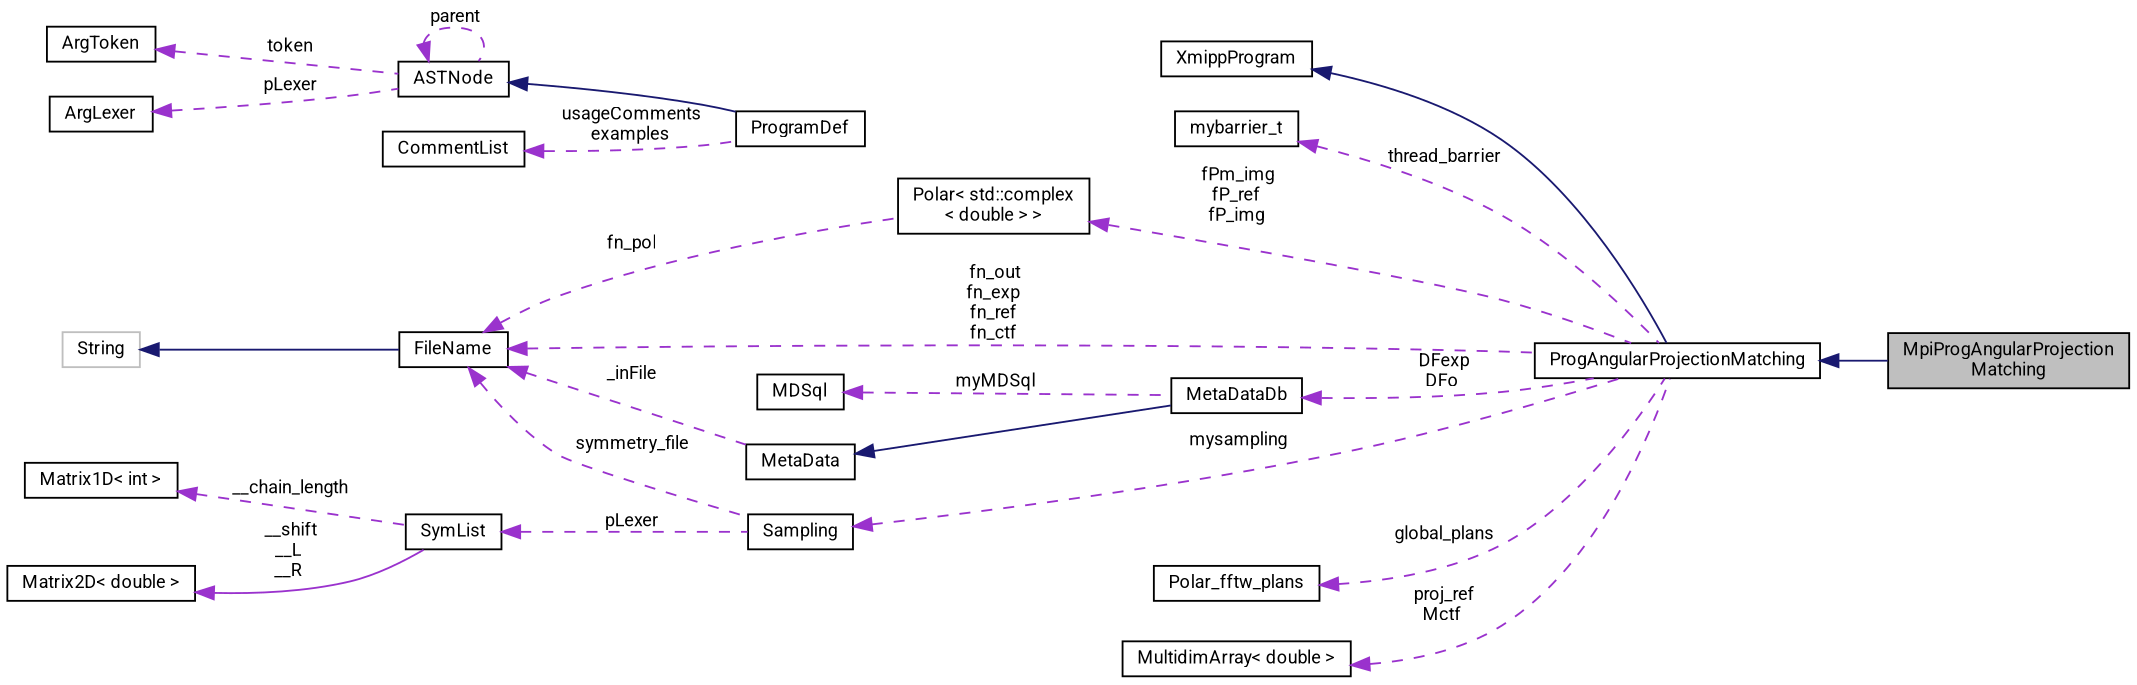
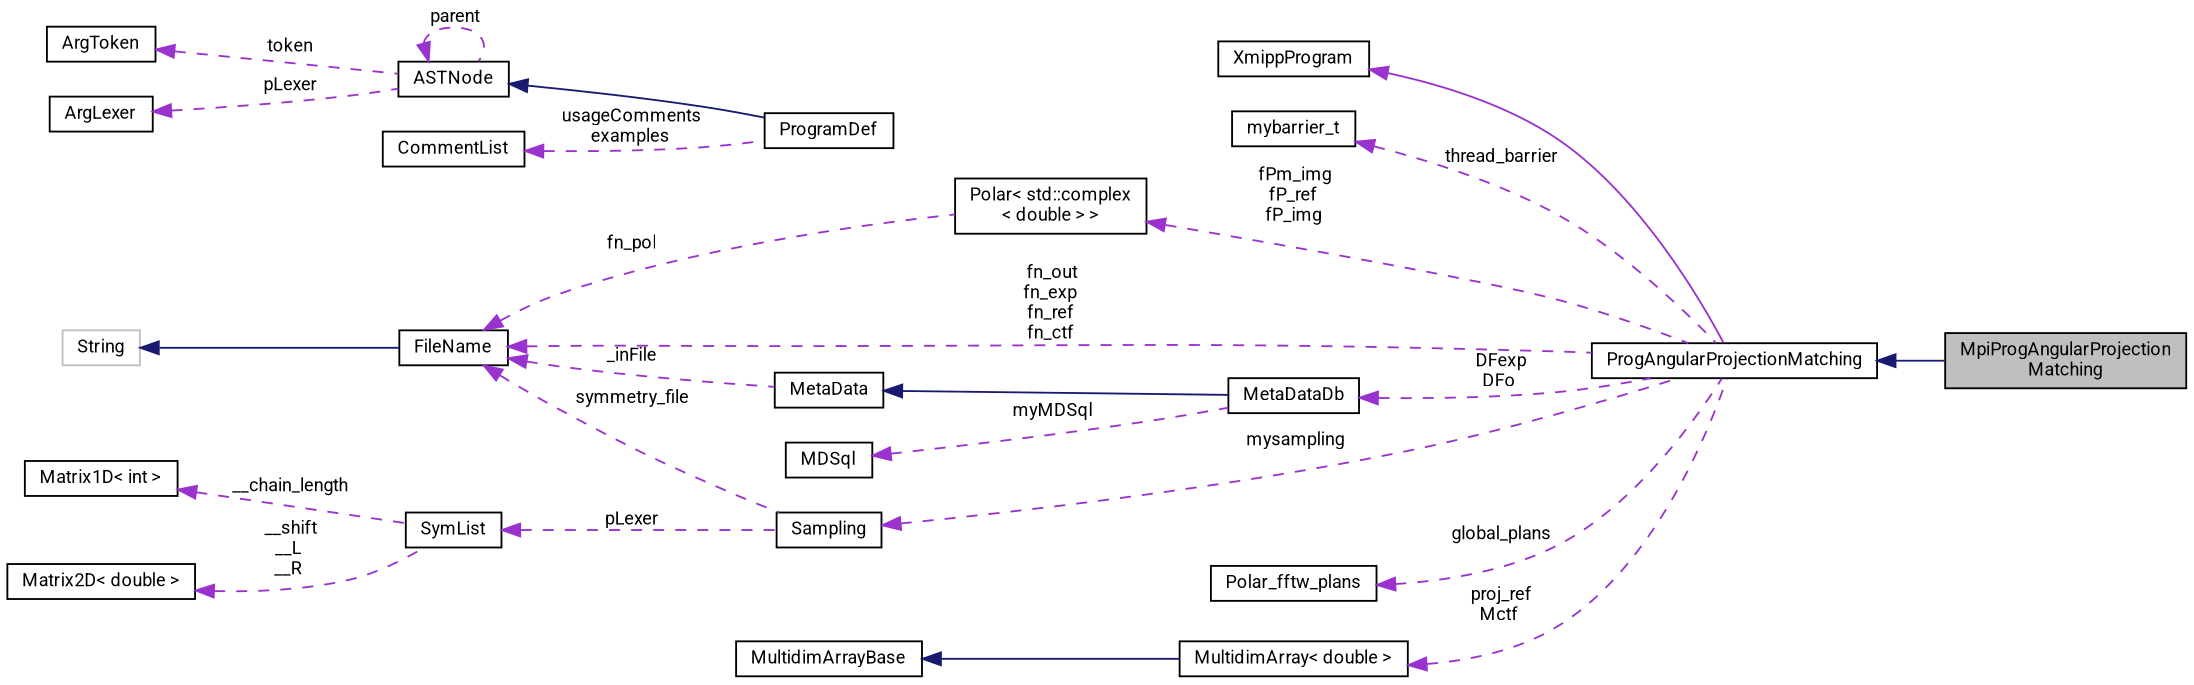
(1533, 164) -> (1590, 164)
(322, 587) -> (322, 585)
none -> (829, 659)
